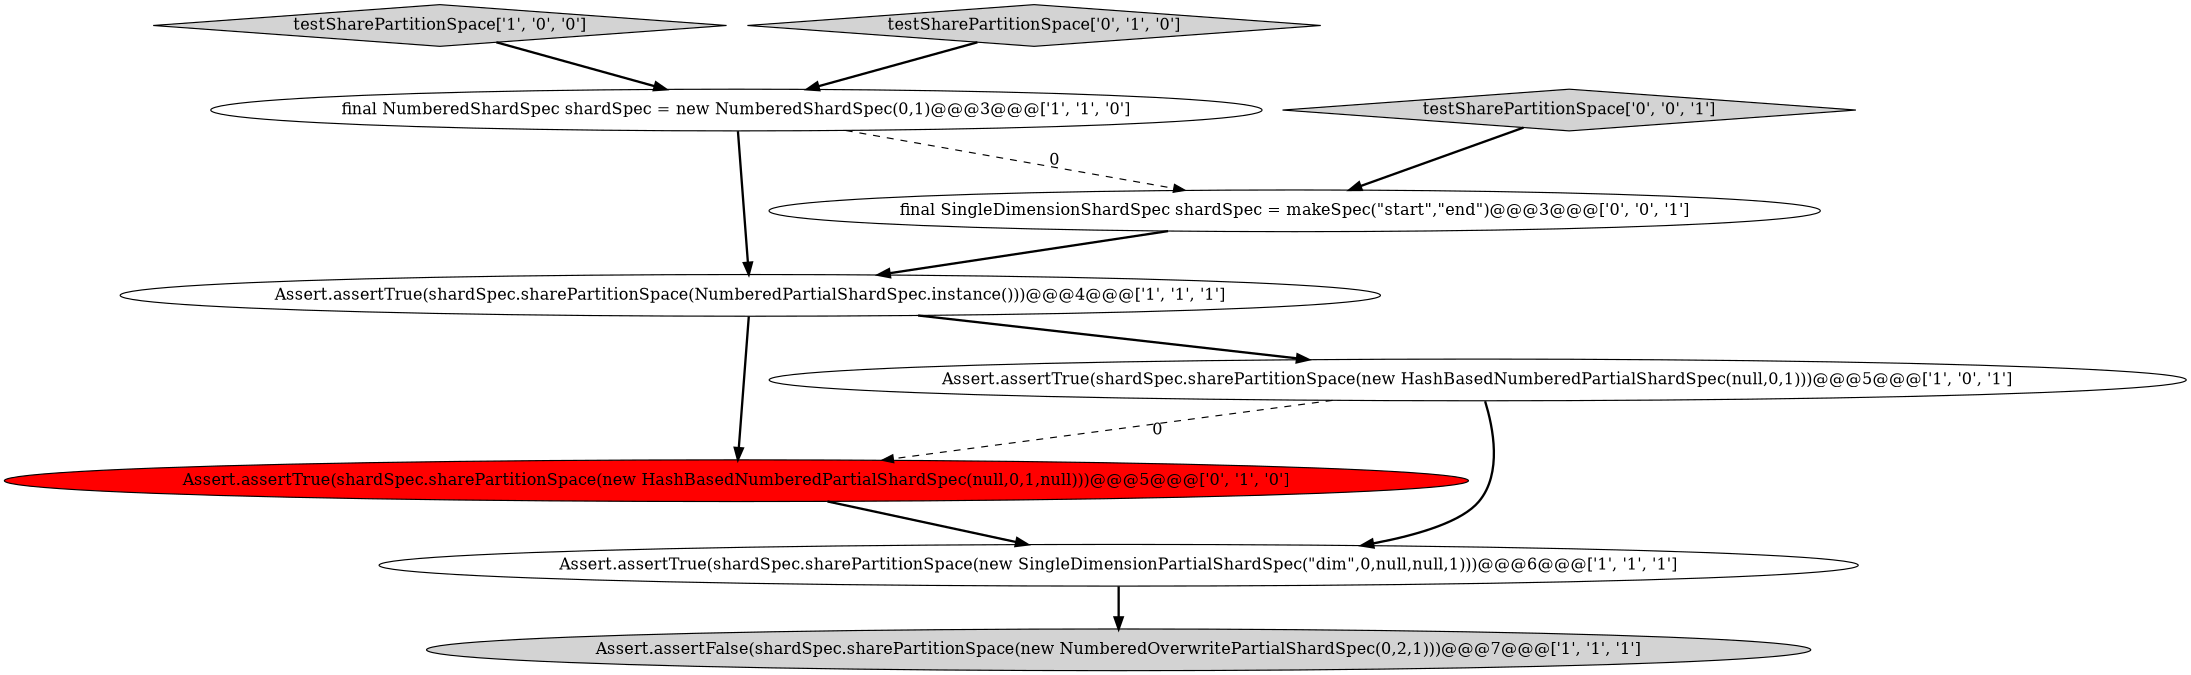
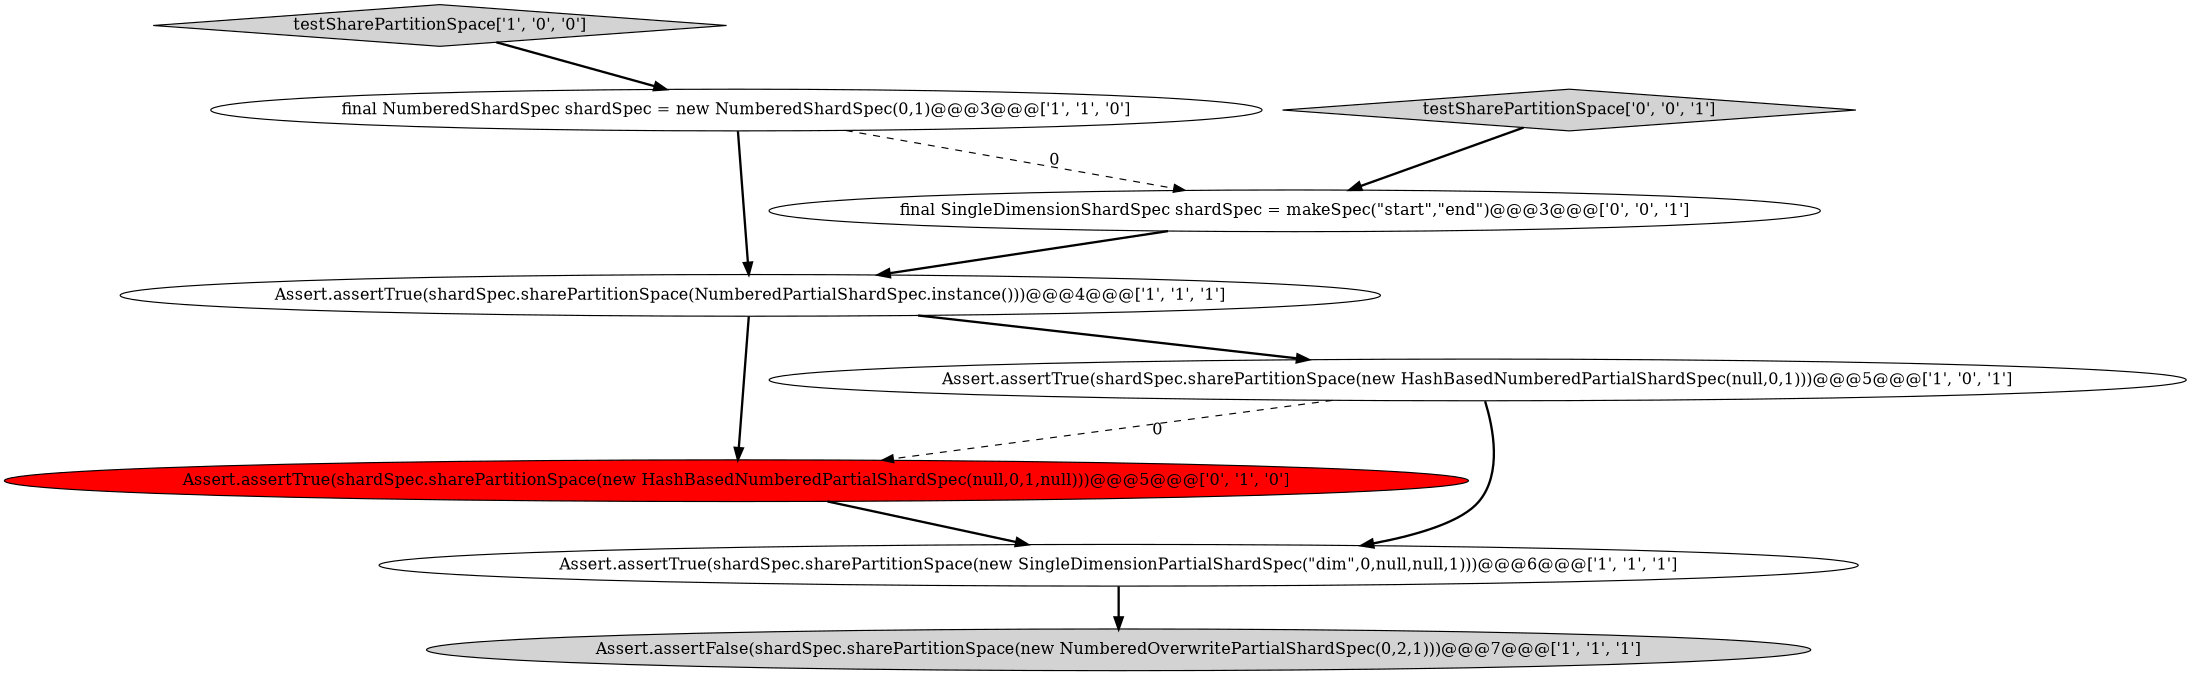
(1034, 25) -> none
